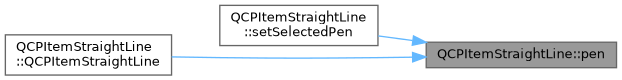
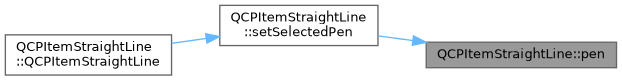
(292, 58) -> (189, 41)
